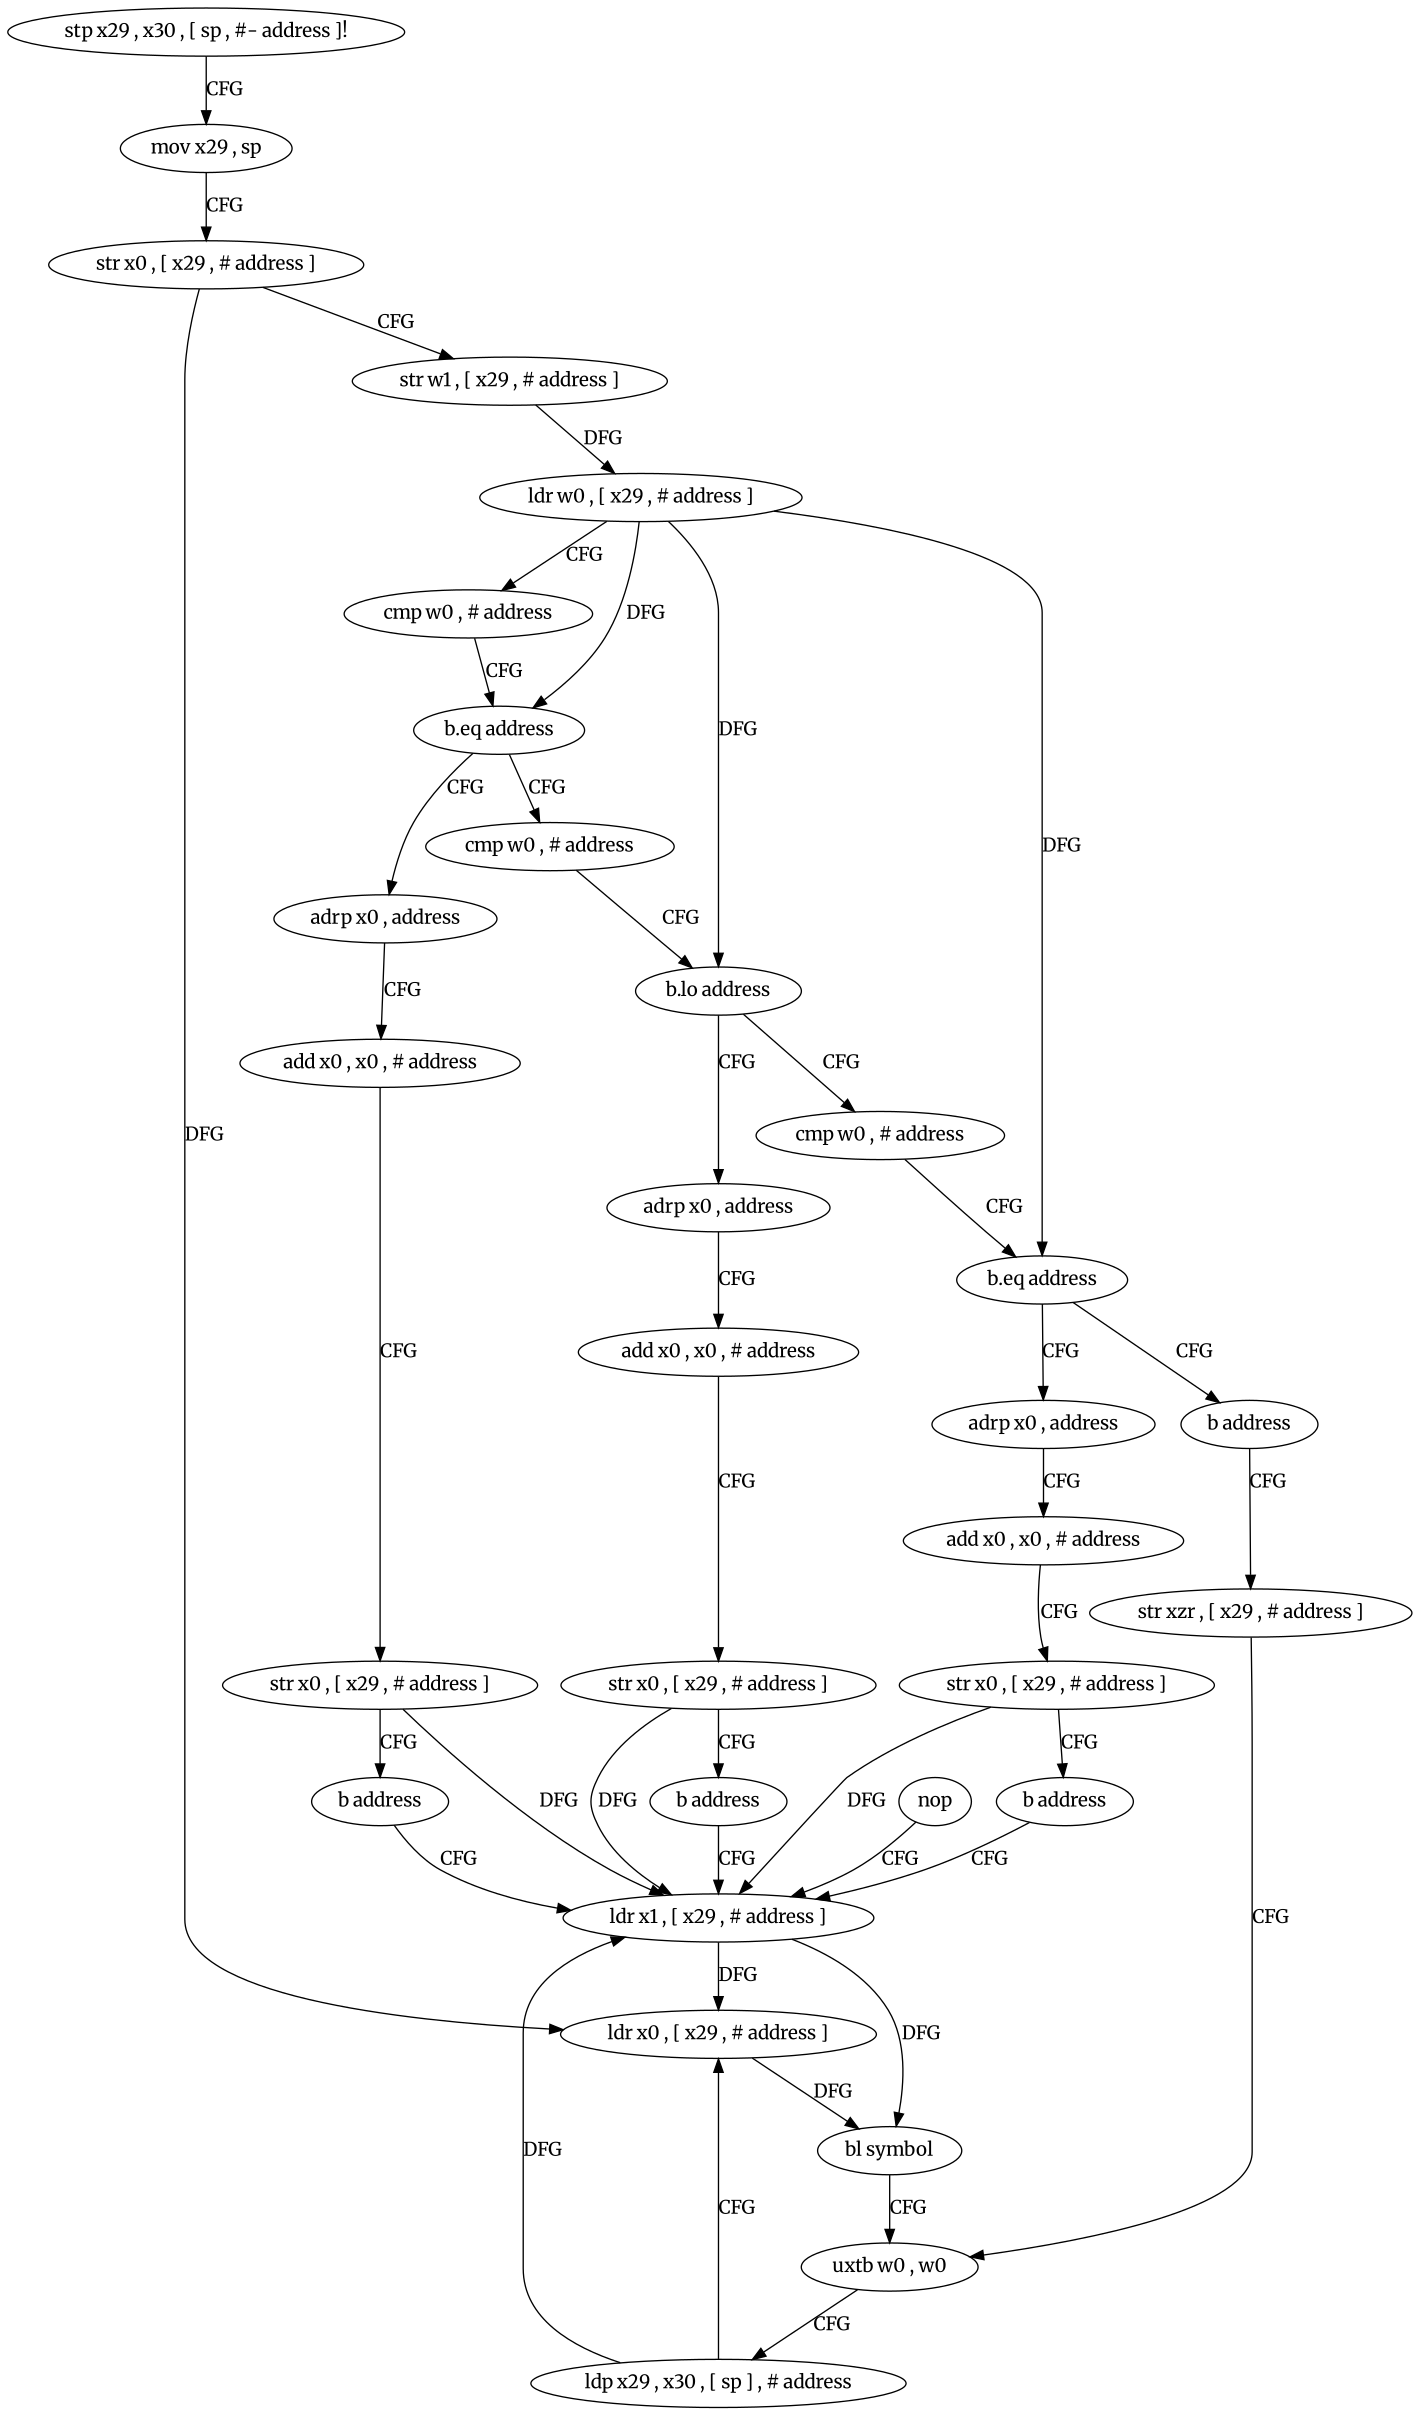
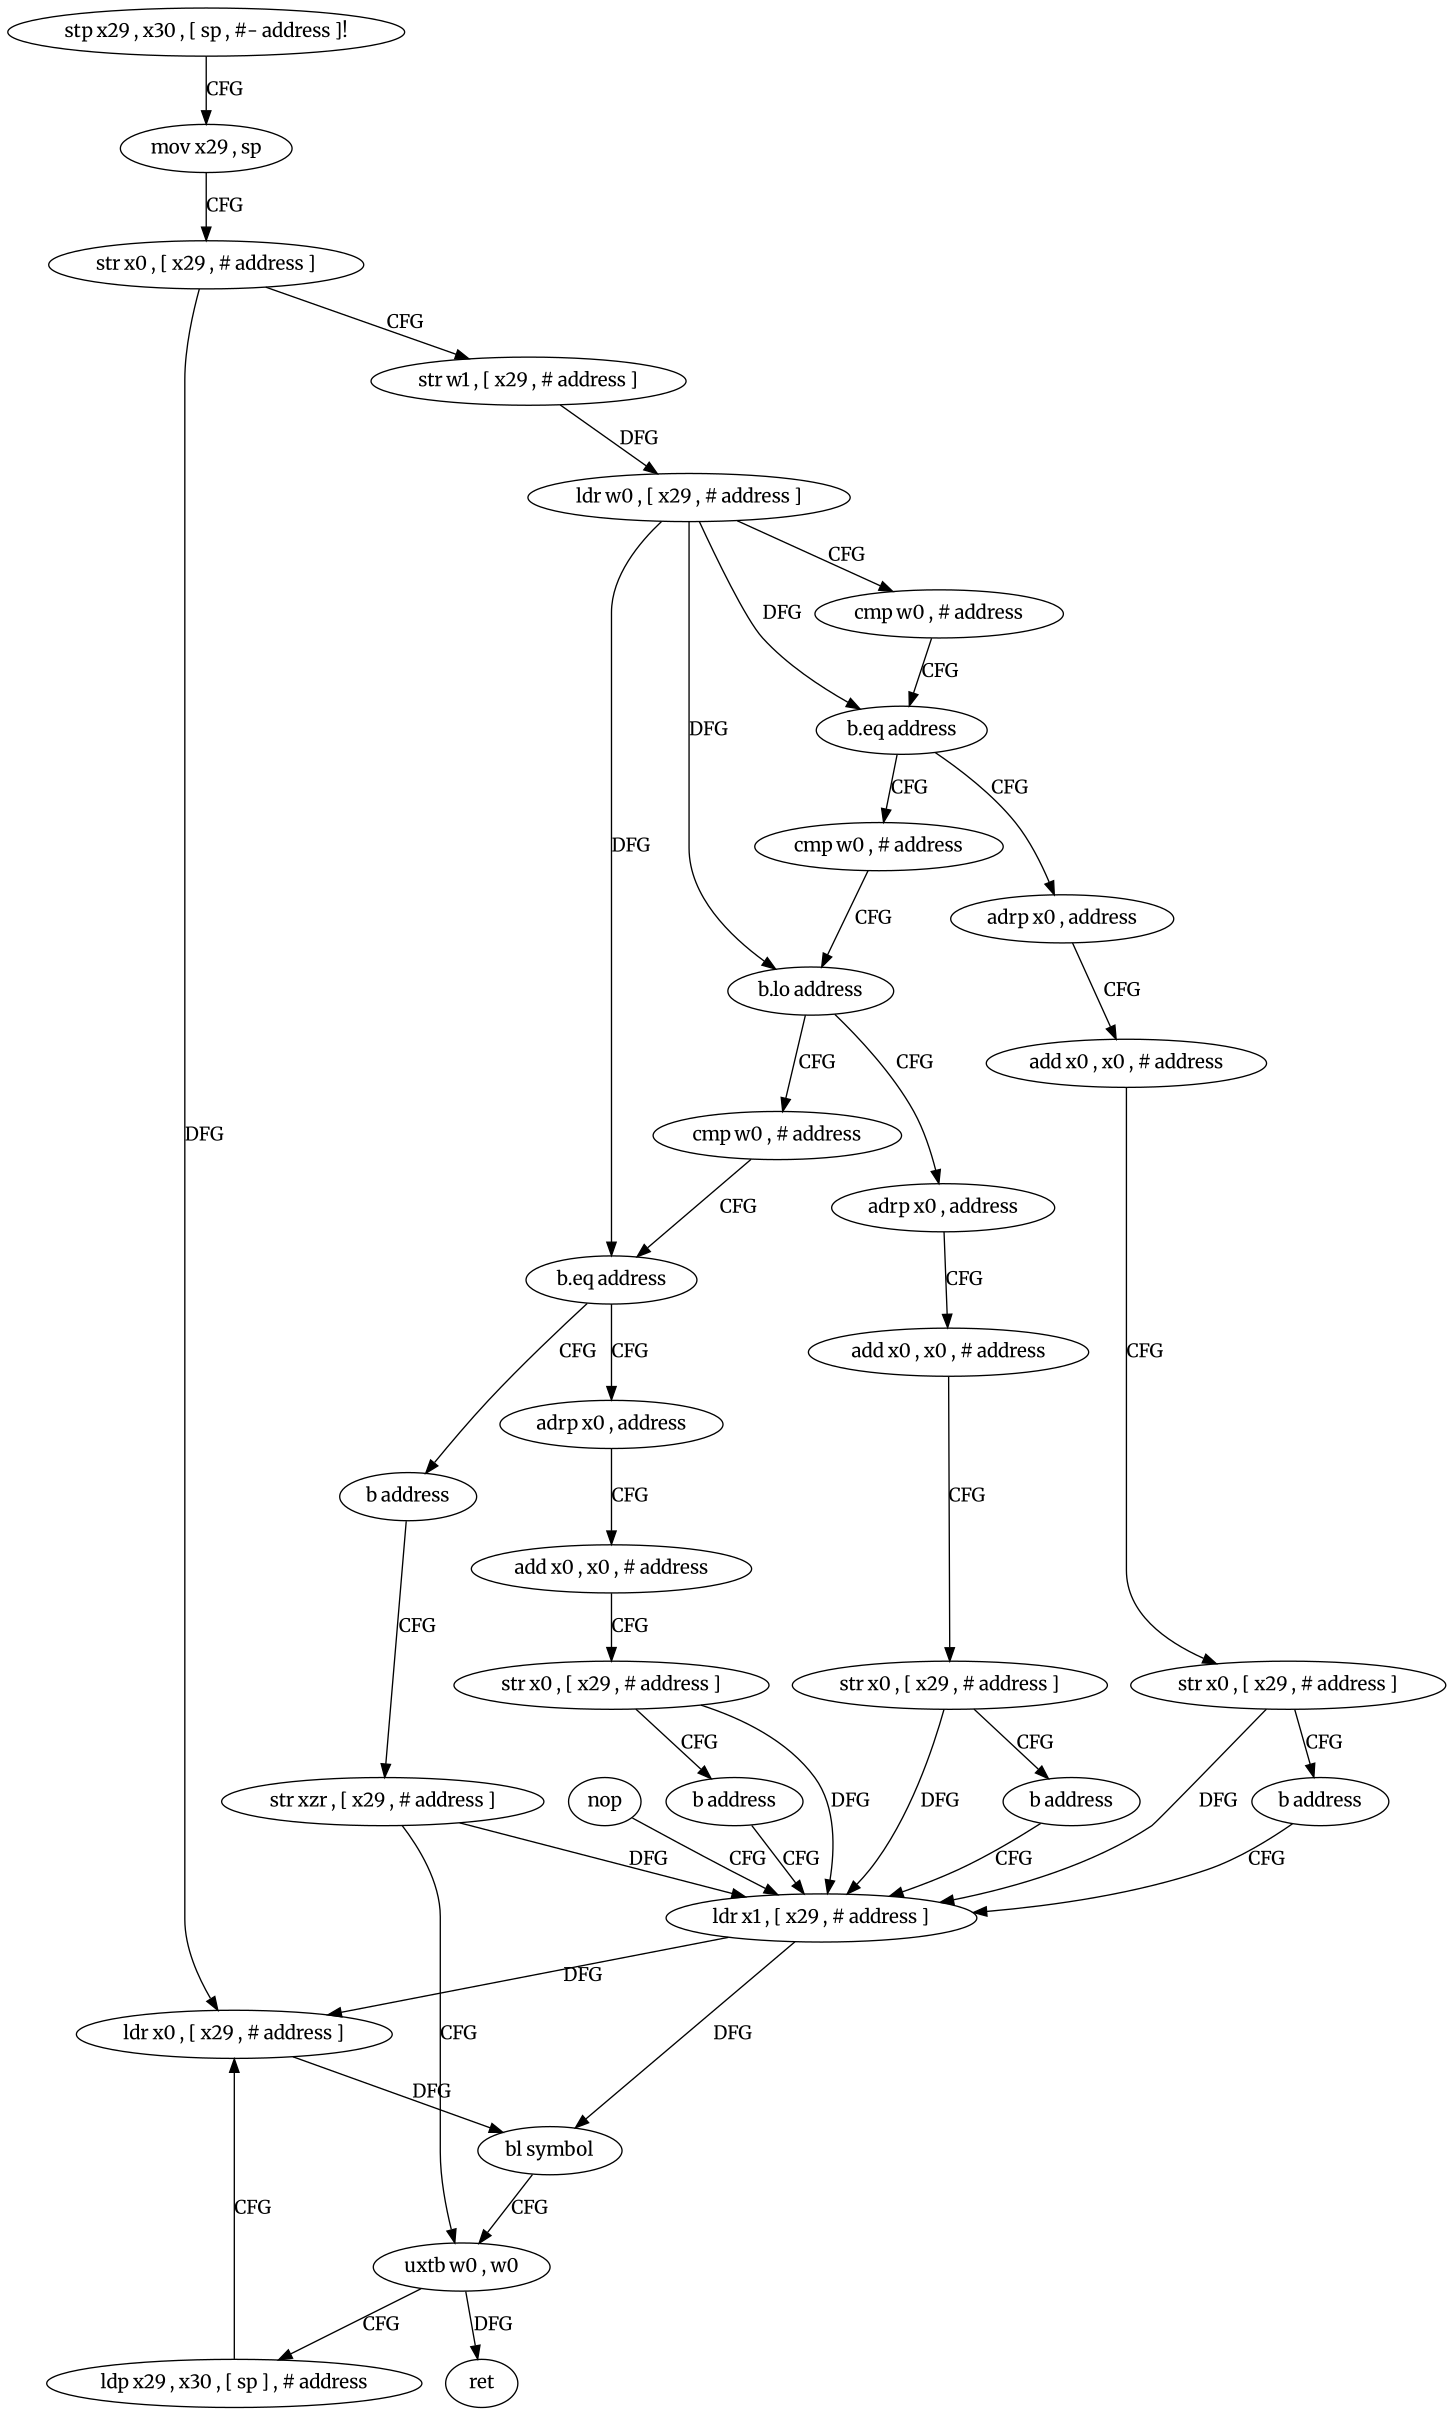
(523, 2155) -> (596, 1858)
none -> (482, 2383)
